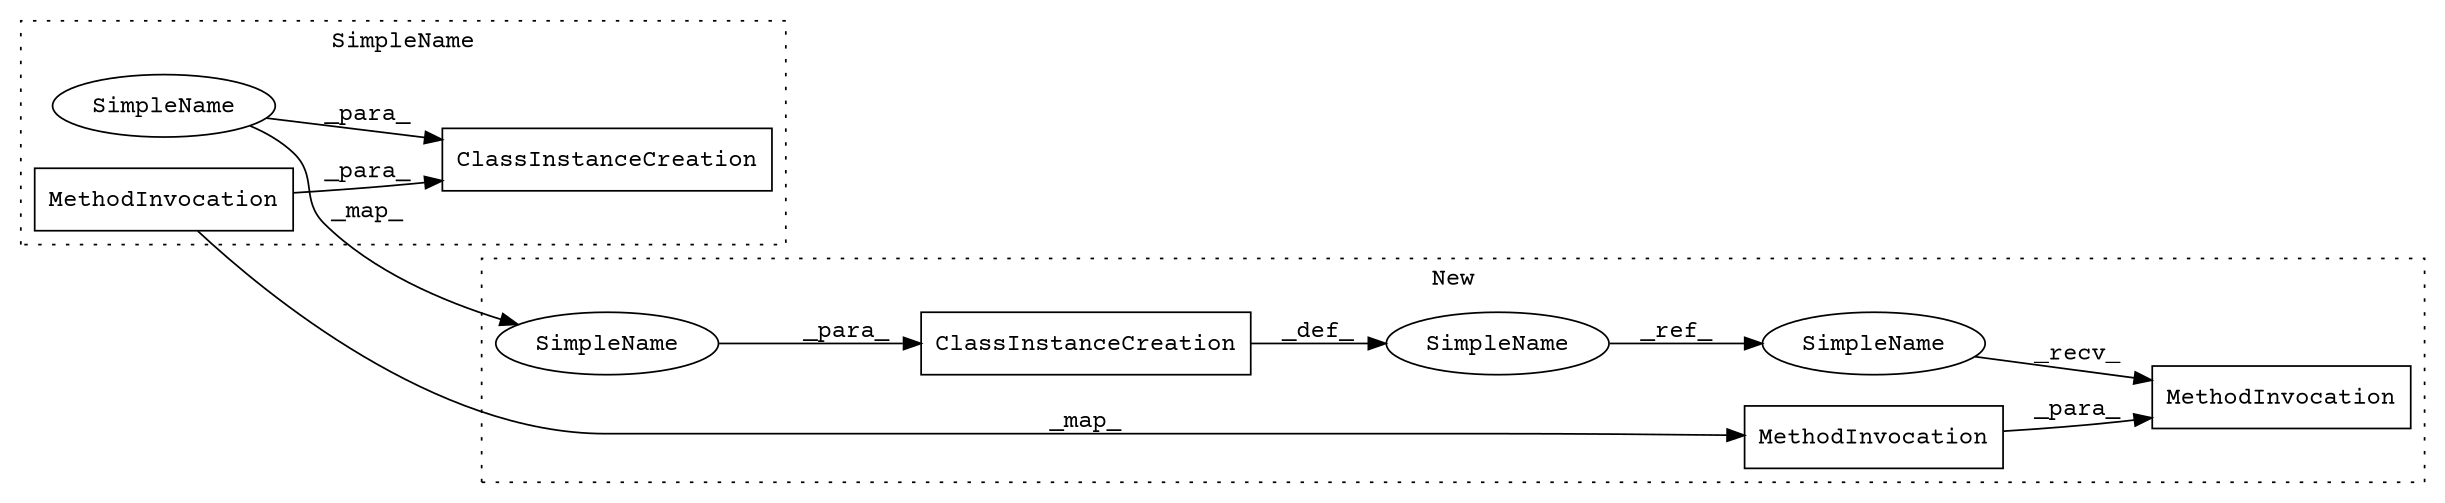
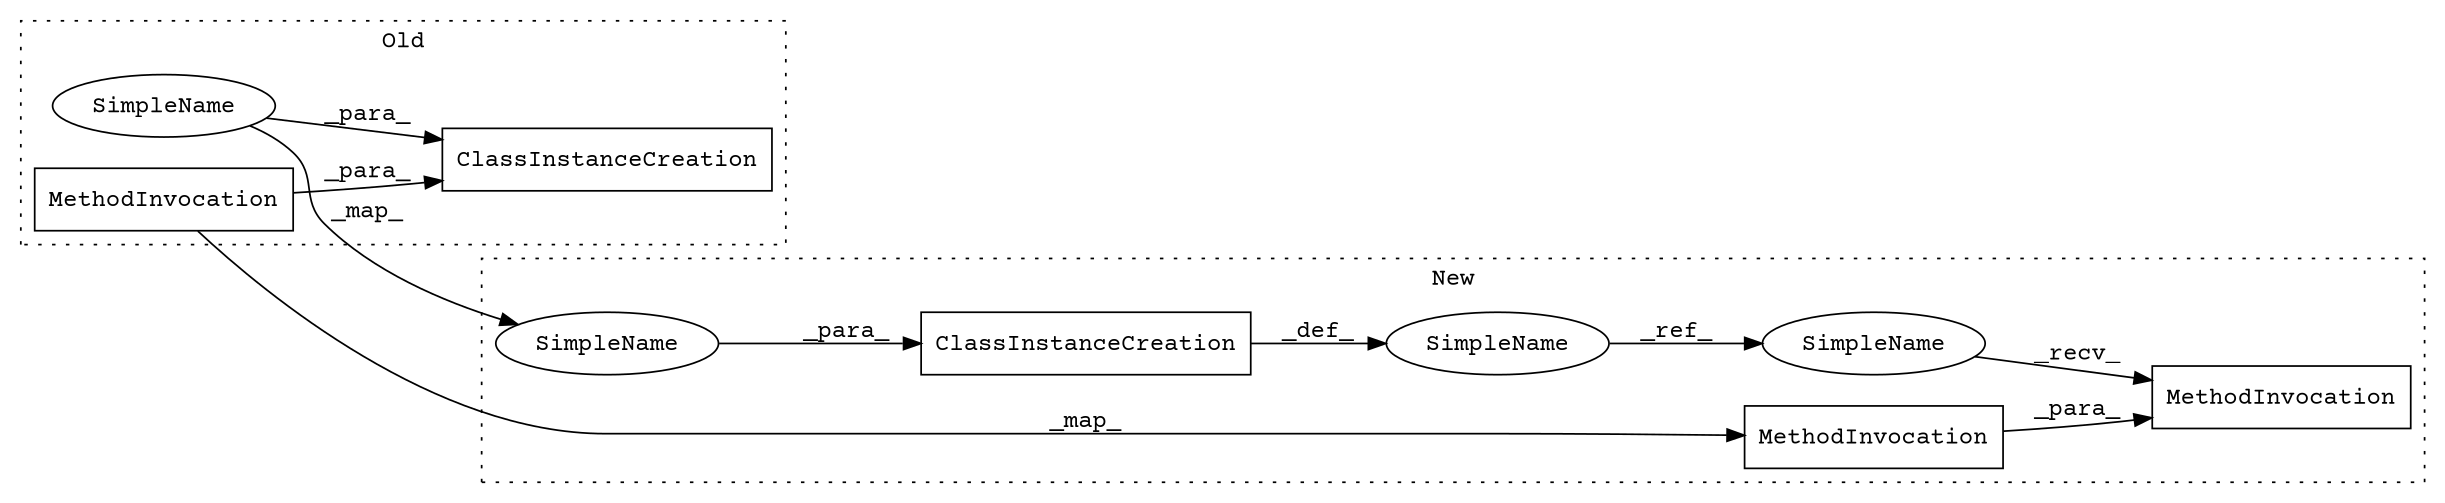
(403, 41) -> (403, 41)
